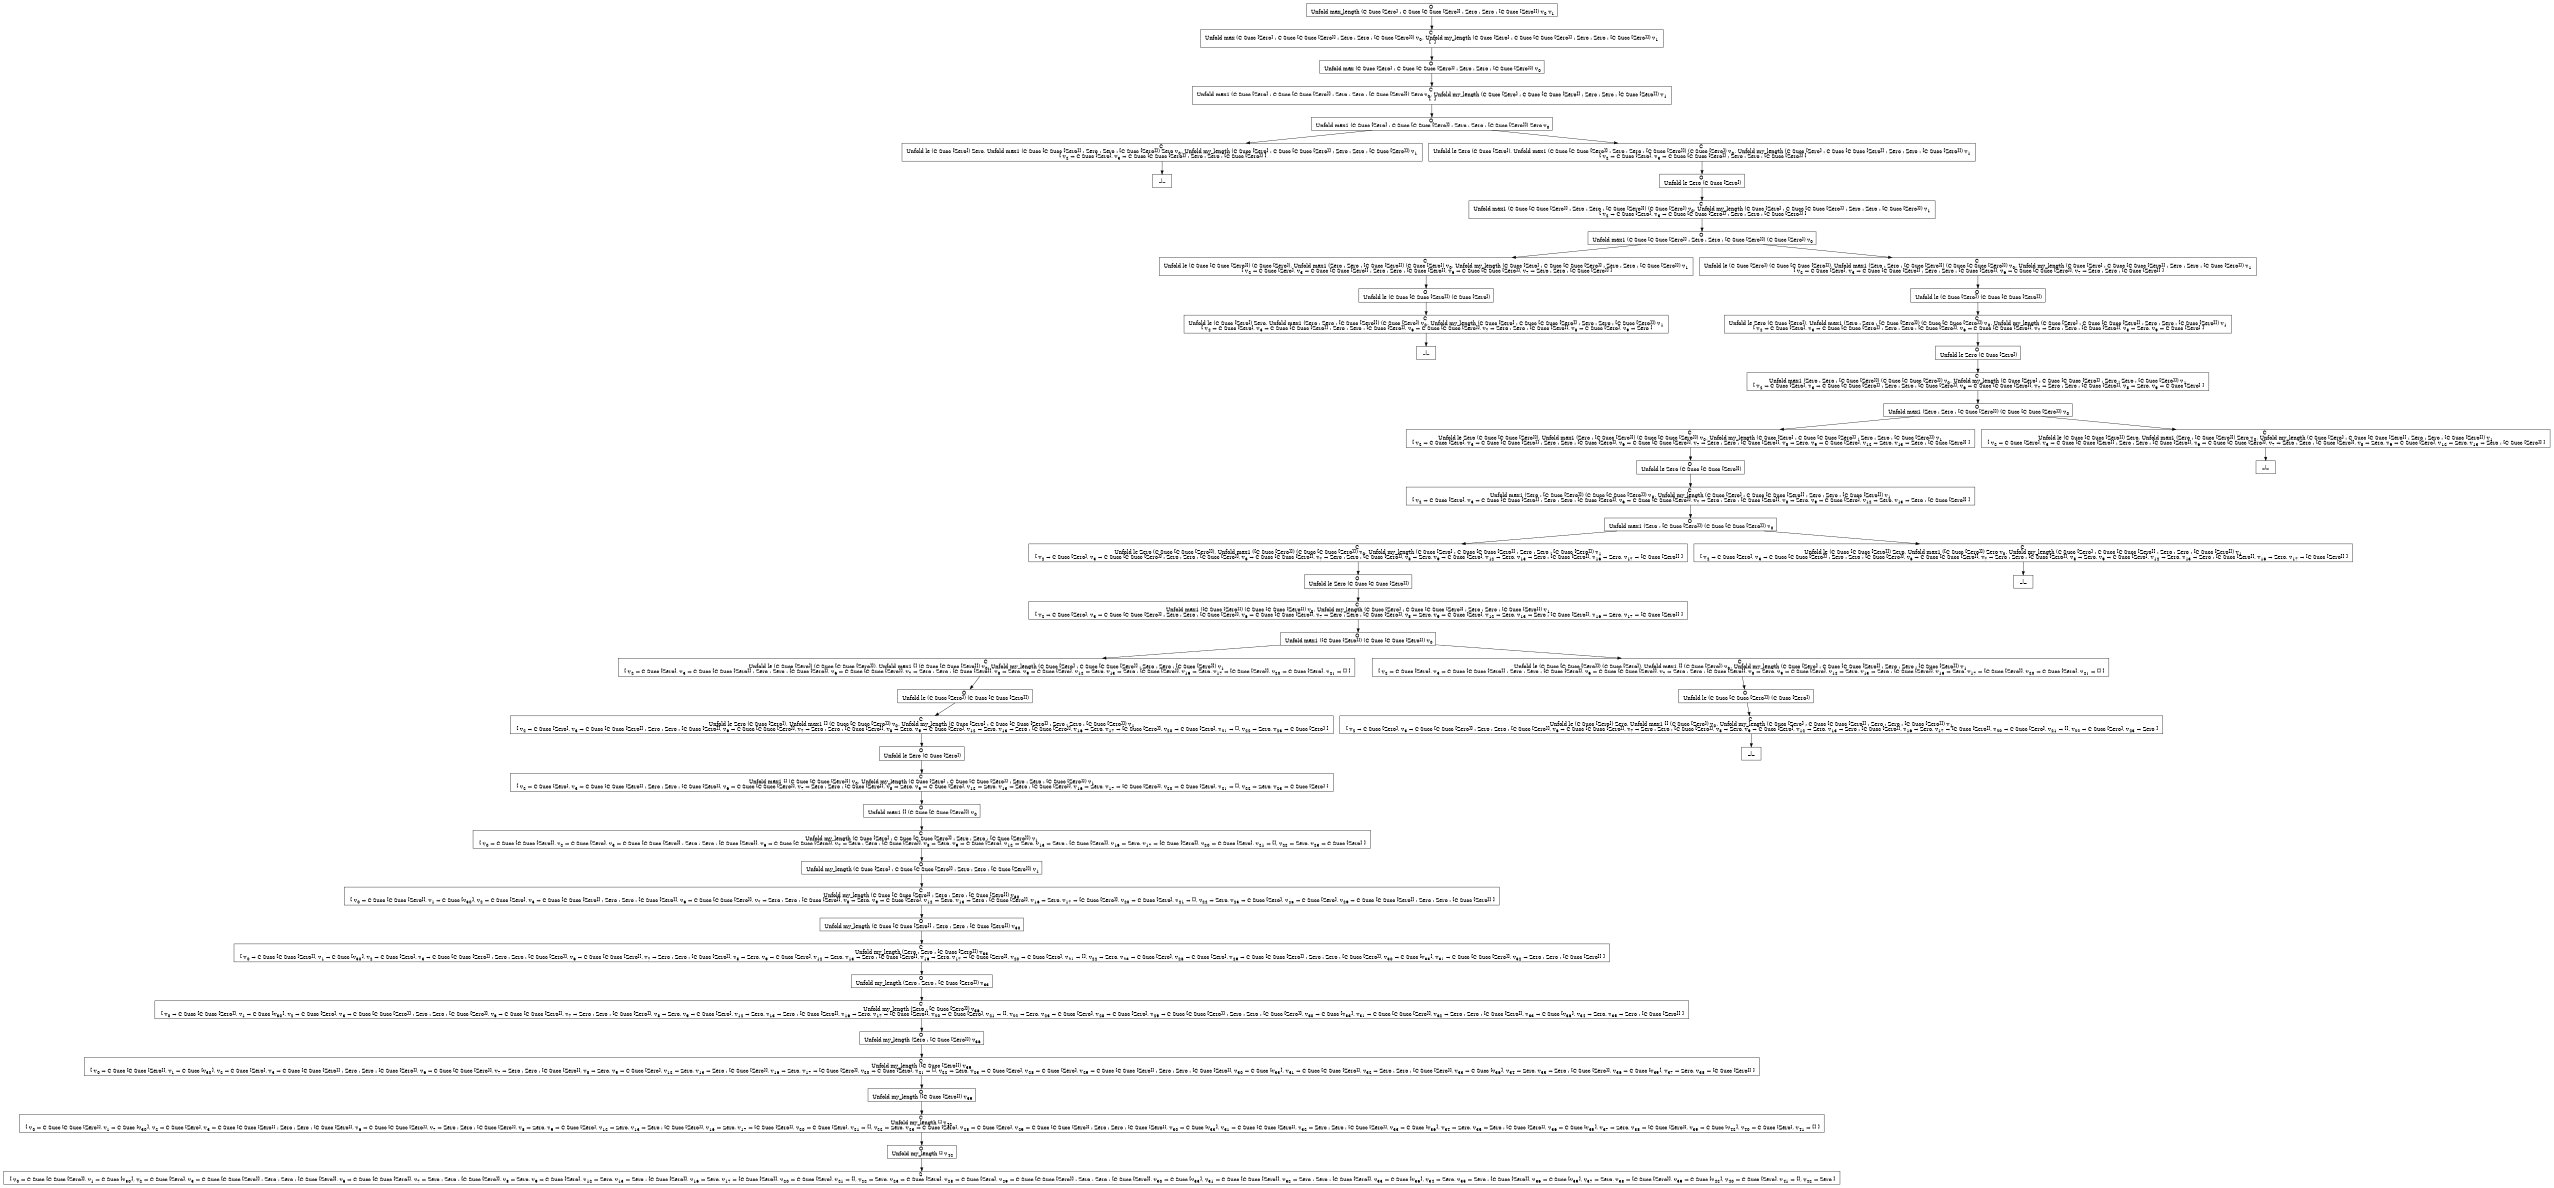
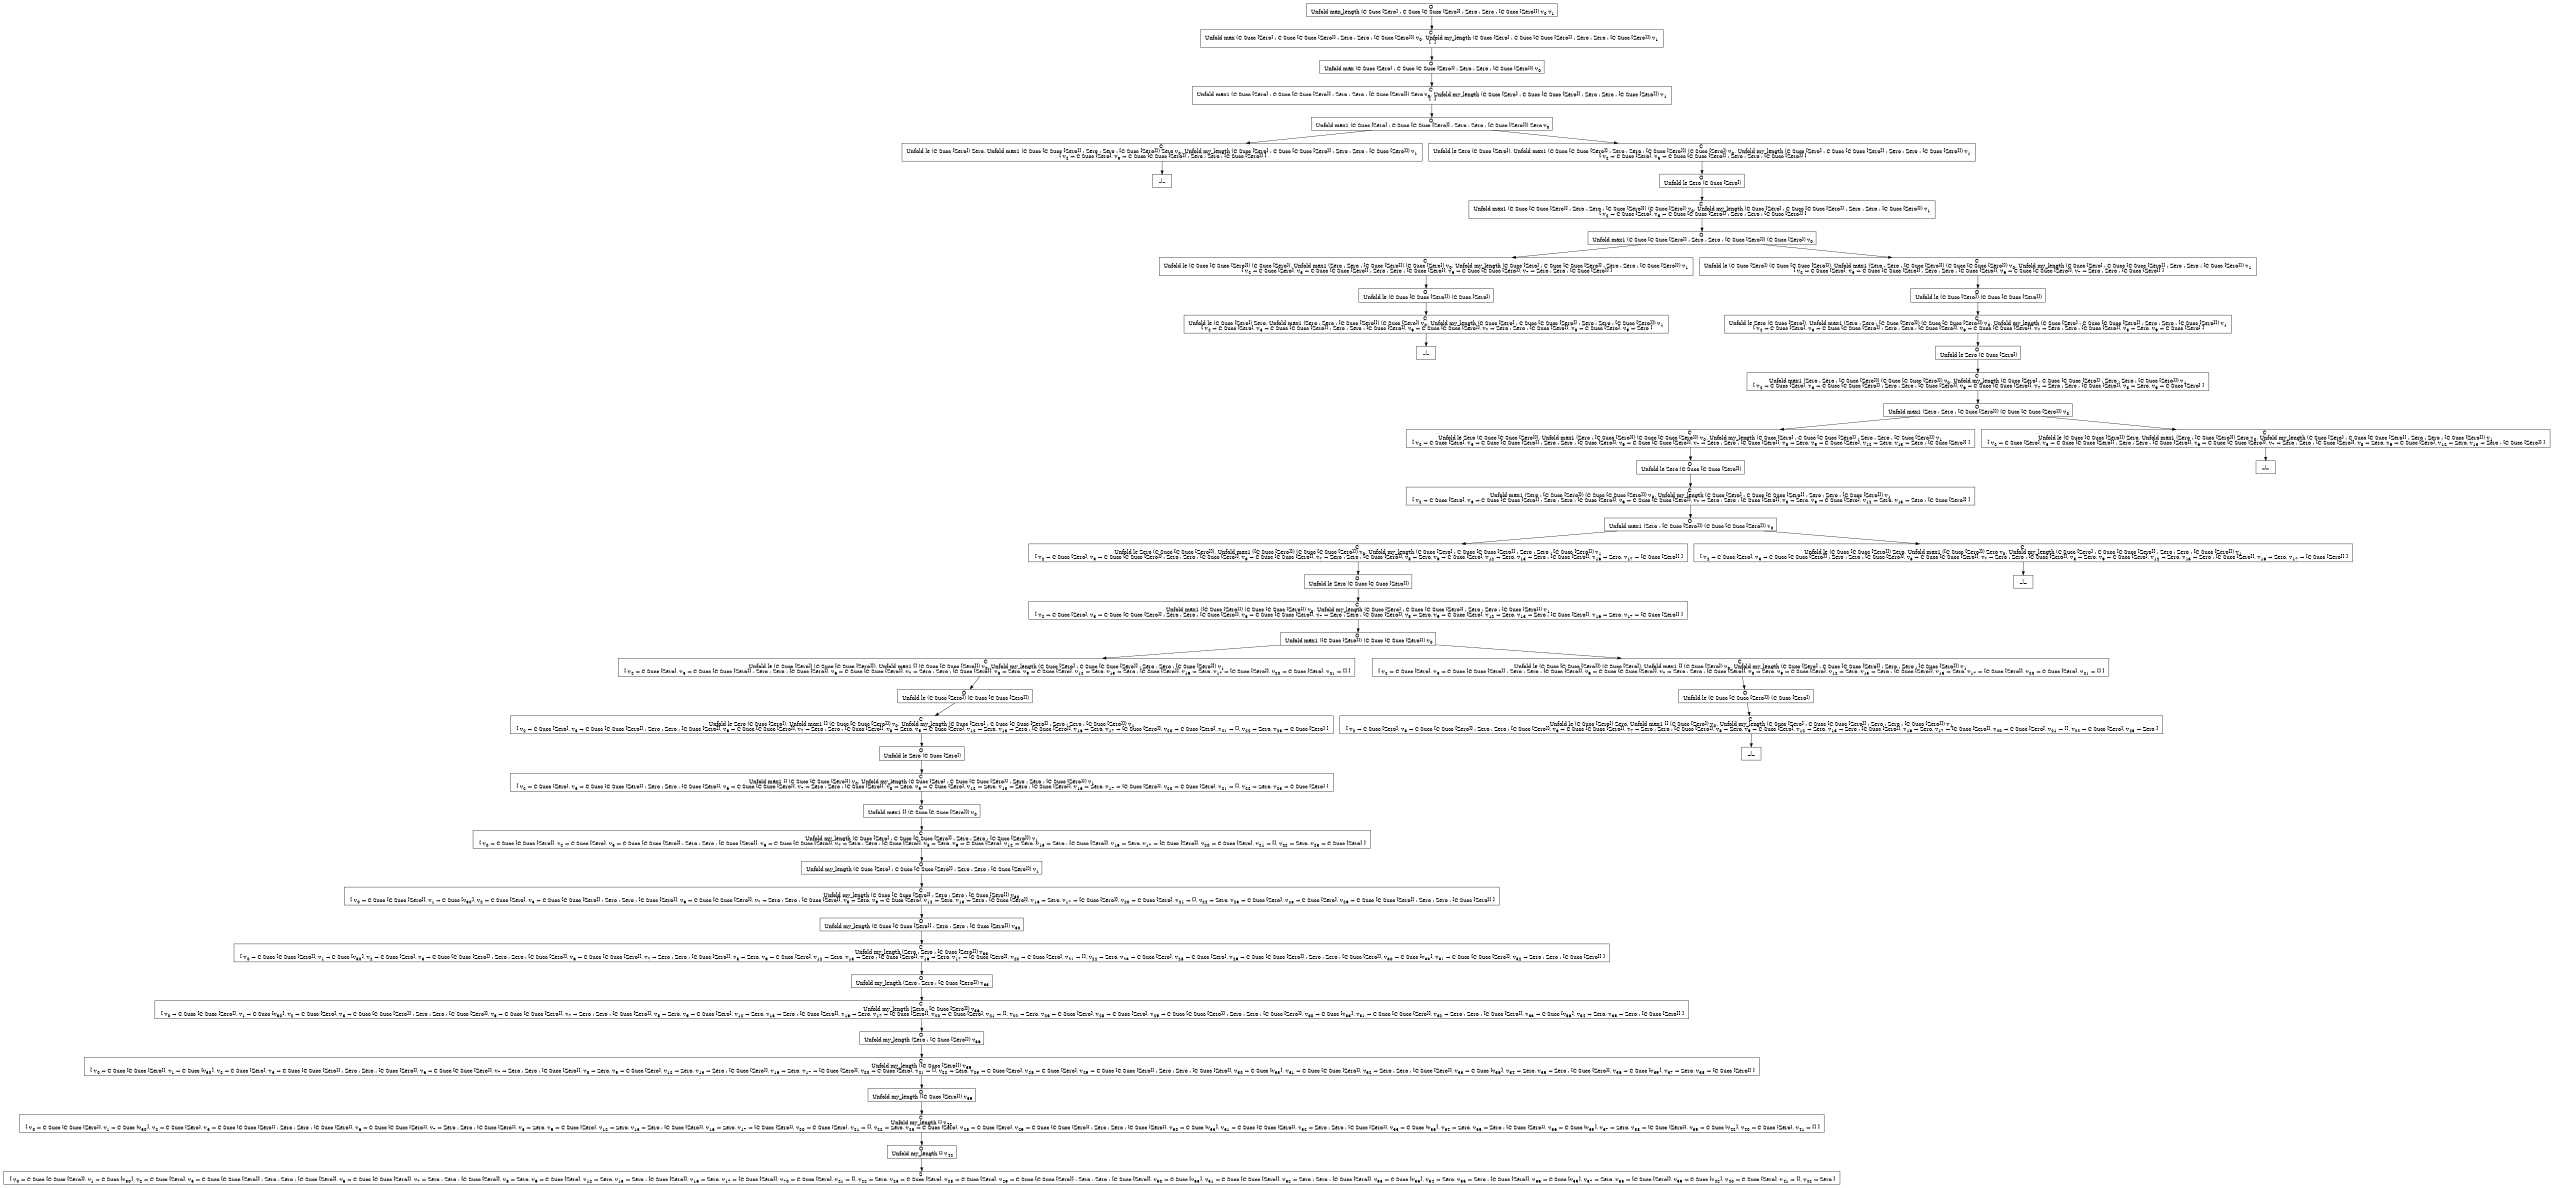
(786, 1180) -> (786, 1180)
